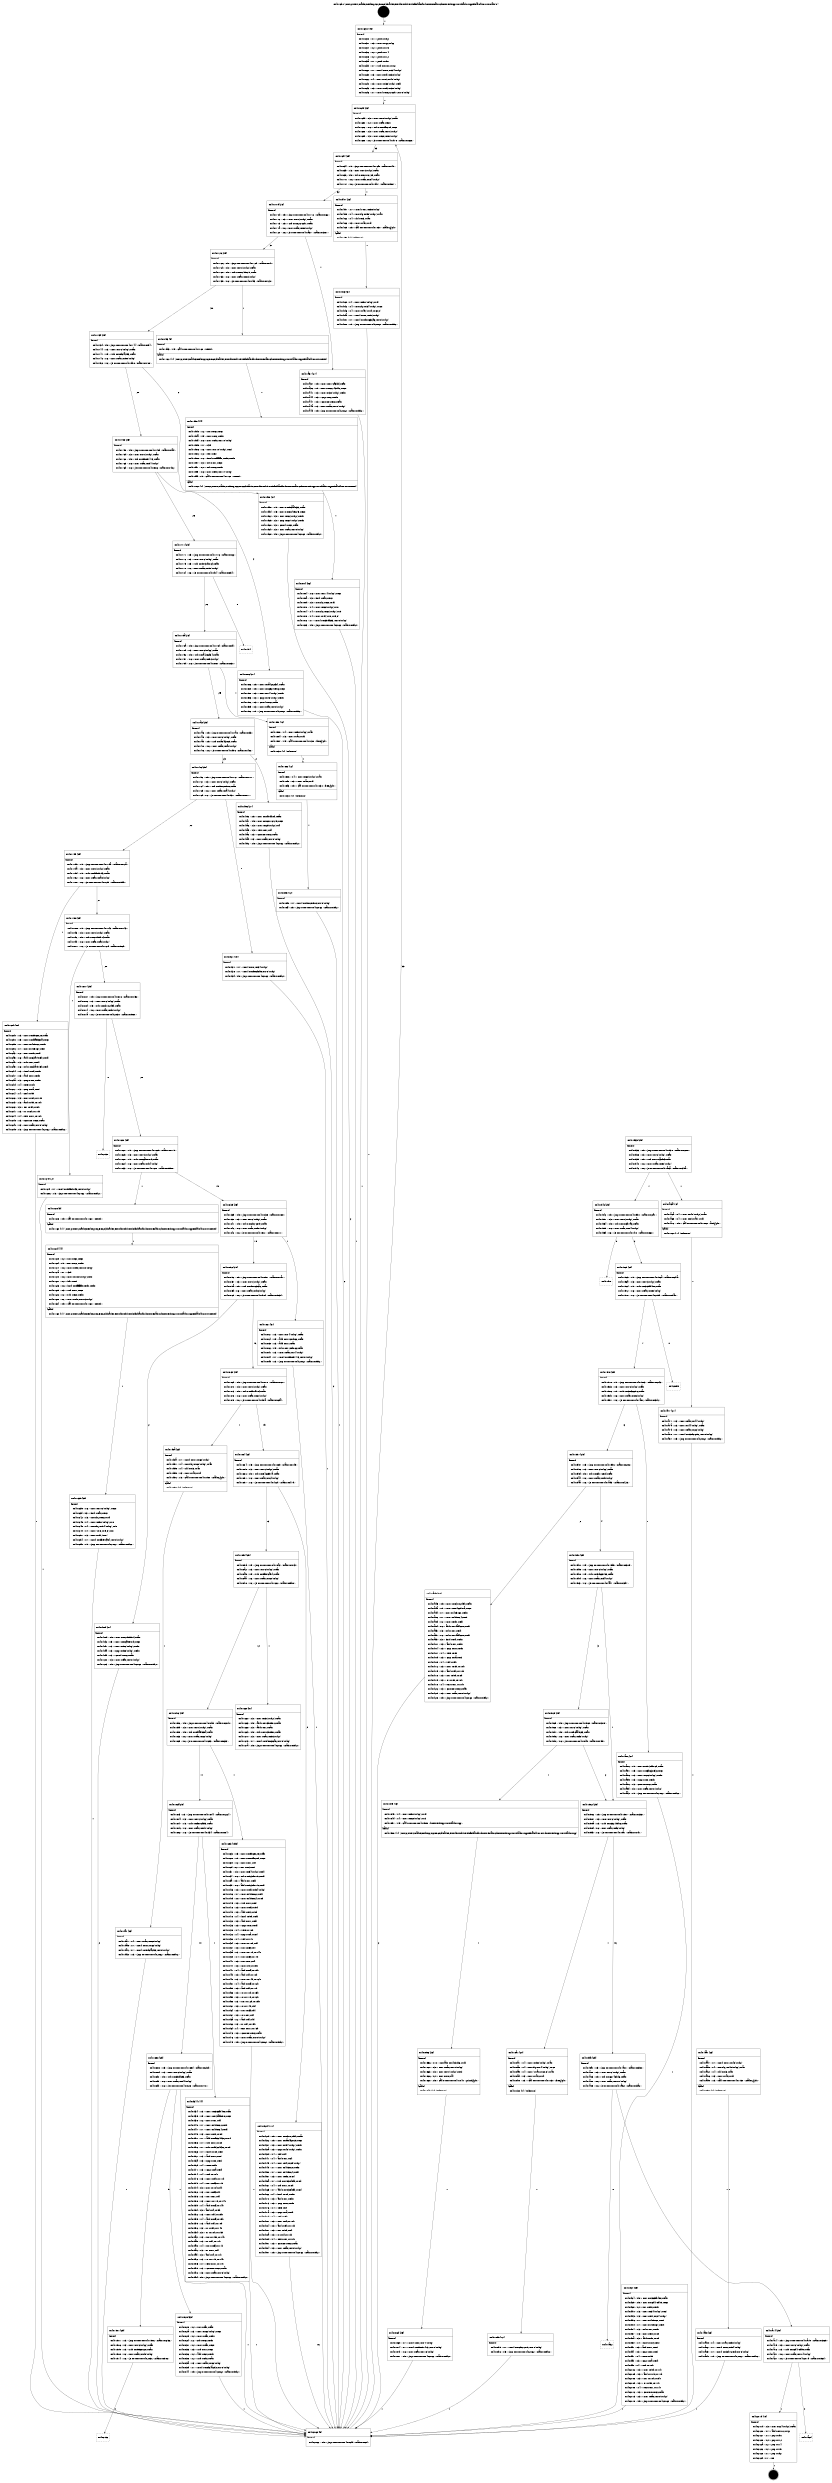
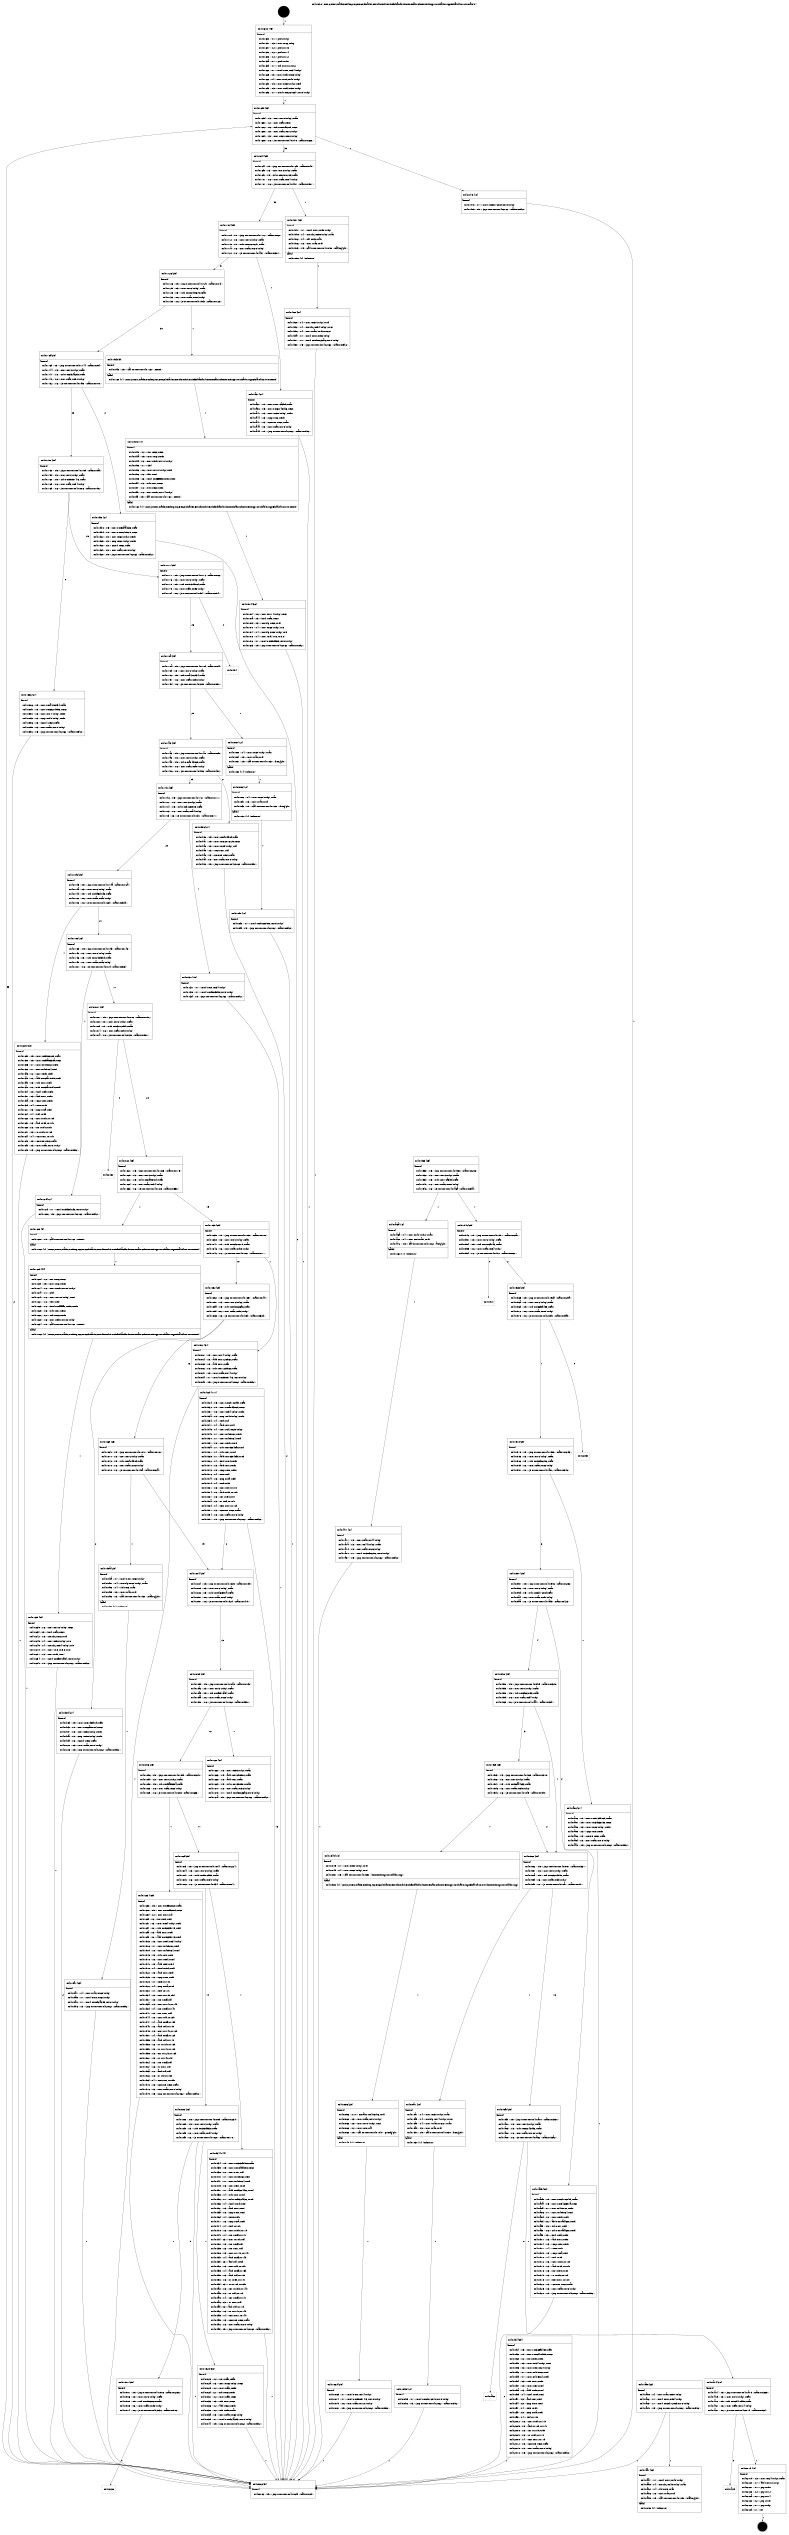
none -> (494, 202)
(306, 1801) -> (224, 1546)
(728, 2211) -> (669, 2439)
